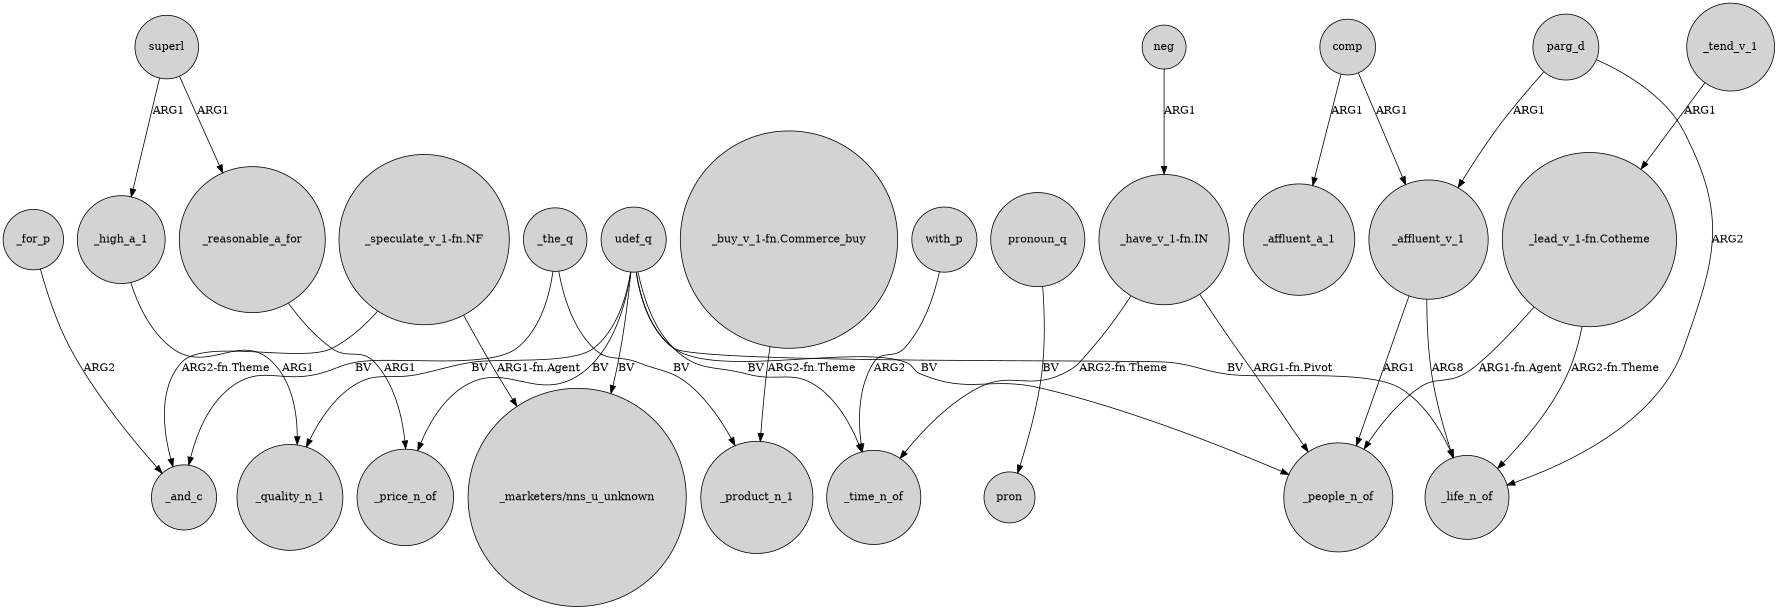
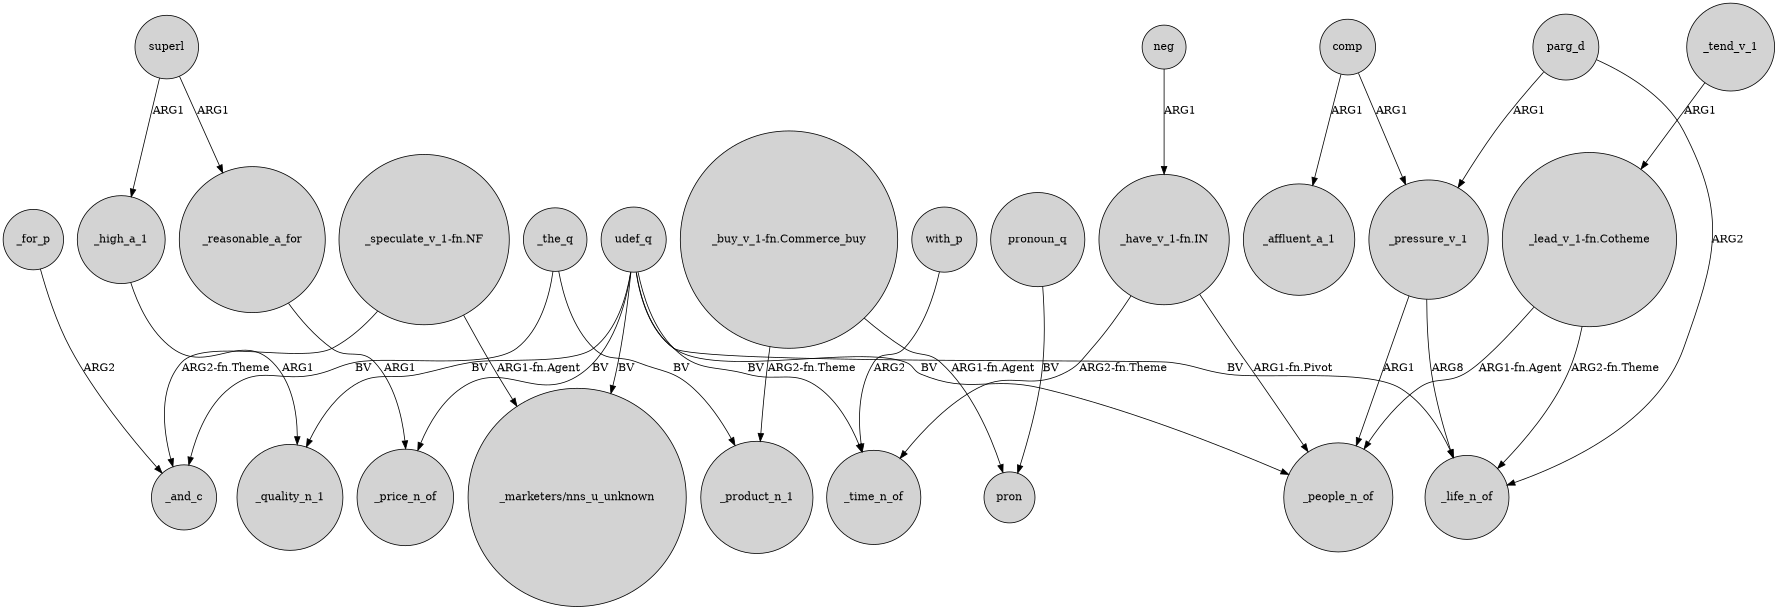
(1429, 240) -> (1429, 240)
none -> (951, 373)
